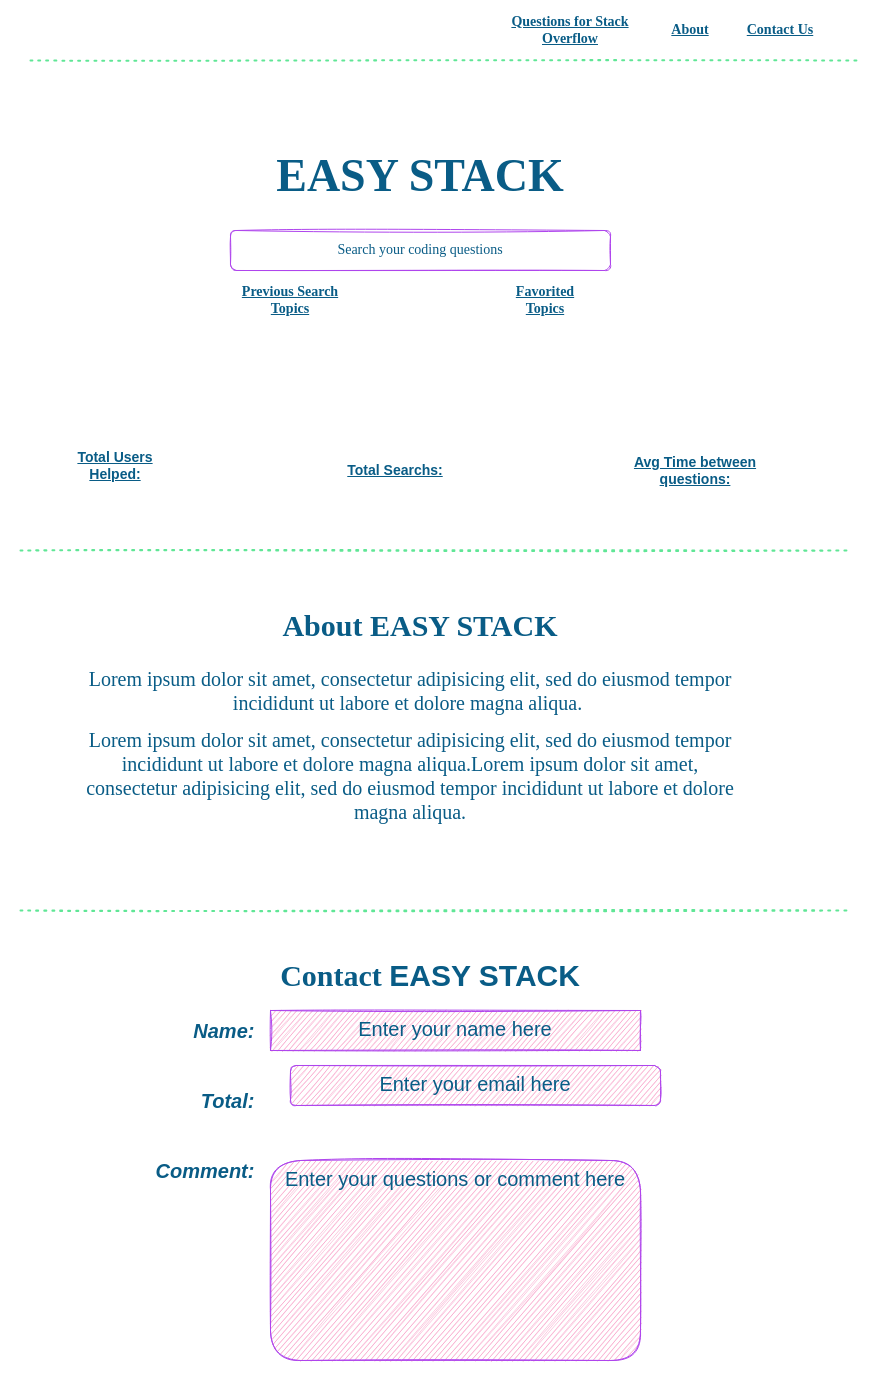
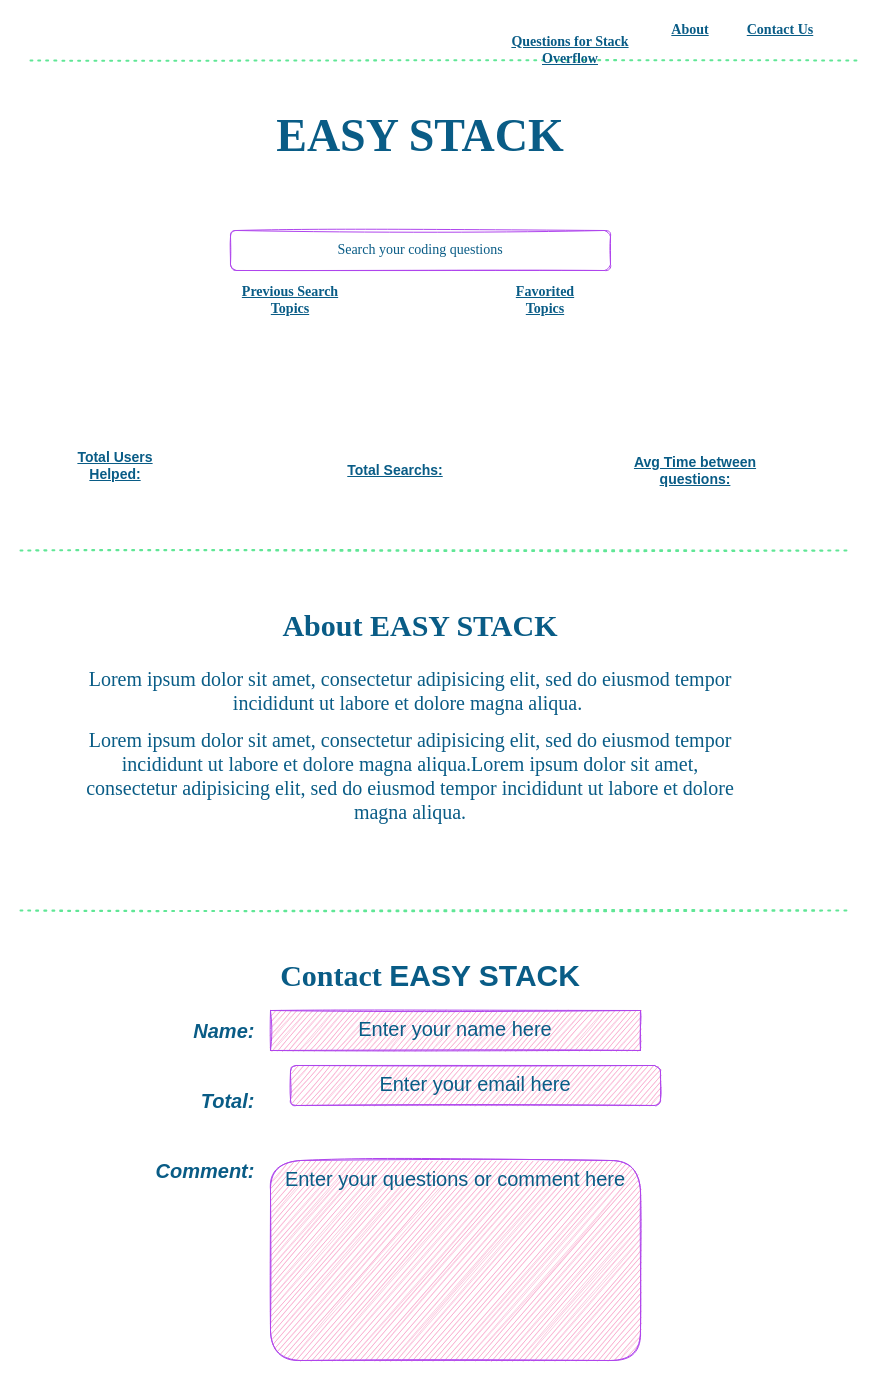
(571, 31) -> (571, 51)
(421, 176) -> (421, 136)
